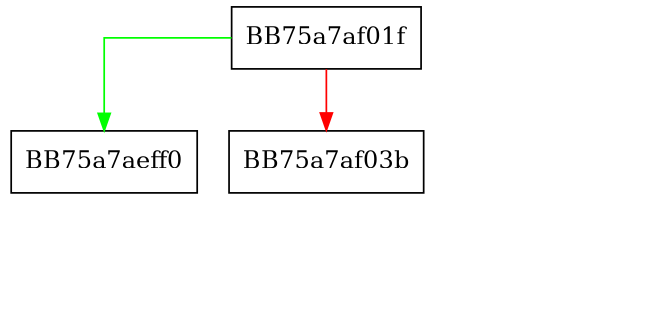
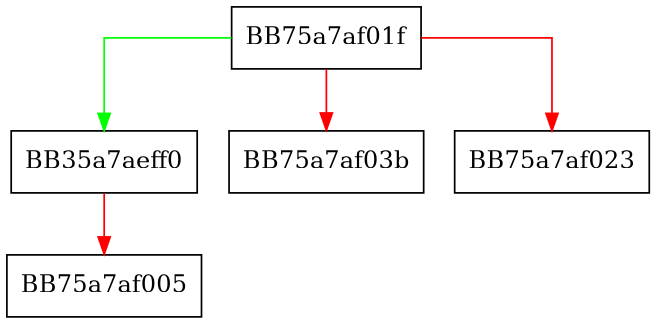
(104, 162) -> (104, 162)
none -> (552, 162)
none -> (104, 286)
